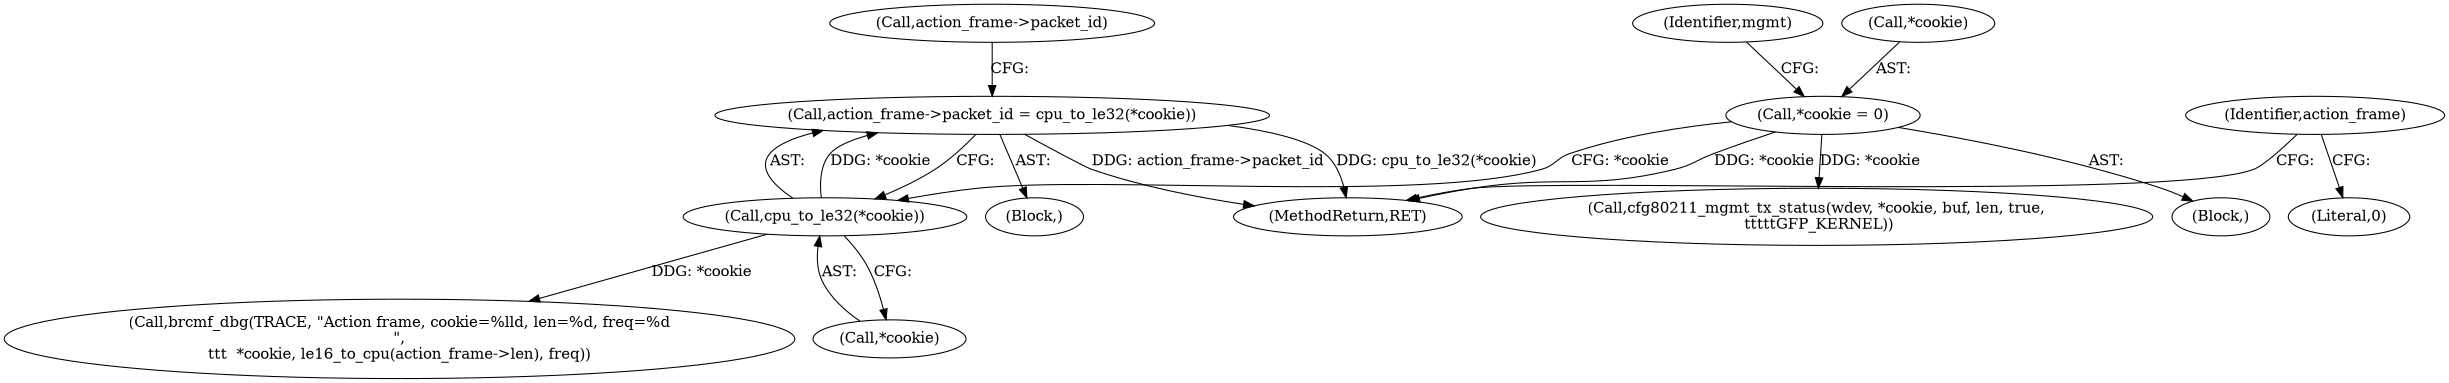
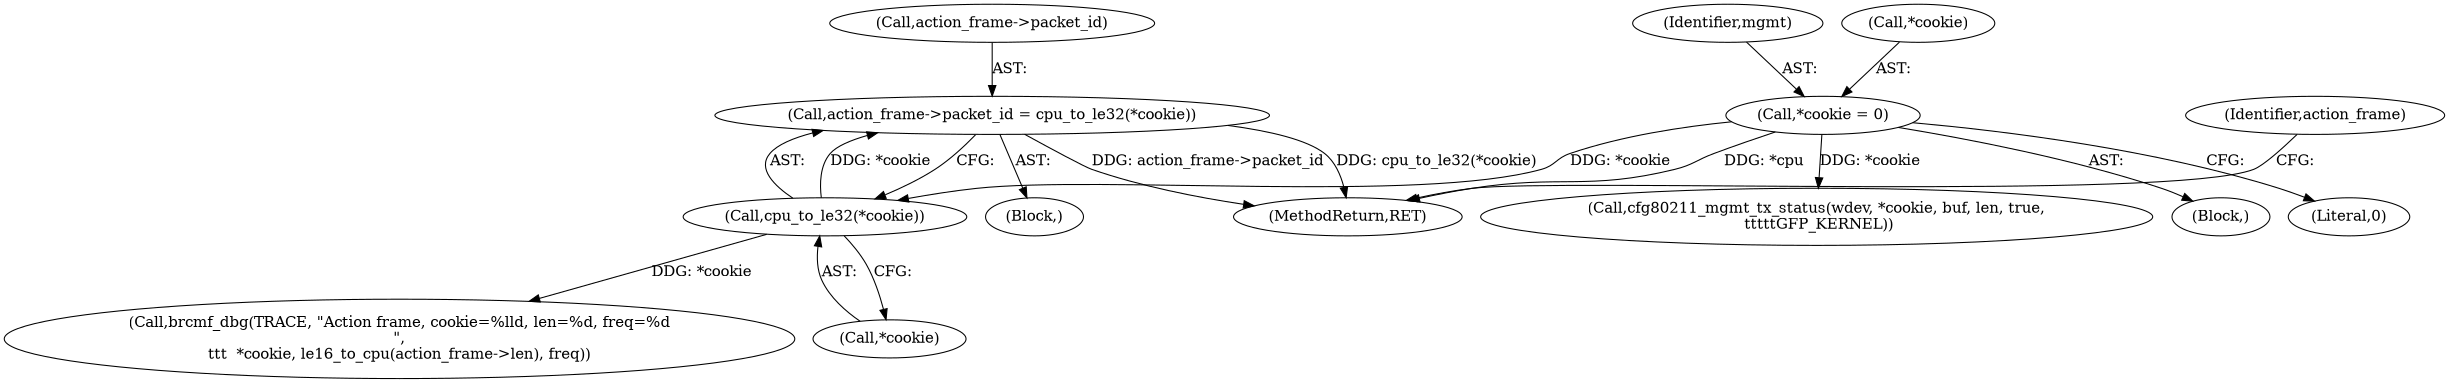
(1012, 69) -> (1012, 69)
(1802, 69) -> (1802, 69)
(1620, 161) -> (1620, 161)
(1764, 161) -> (1764, 161)
(2330, 161) -> (2111, 149)
